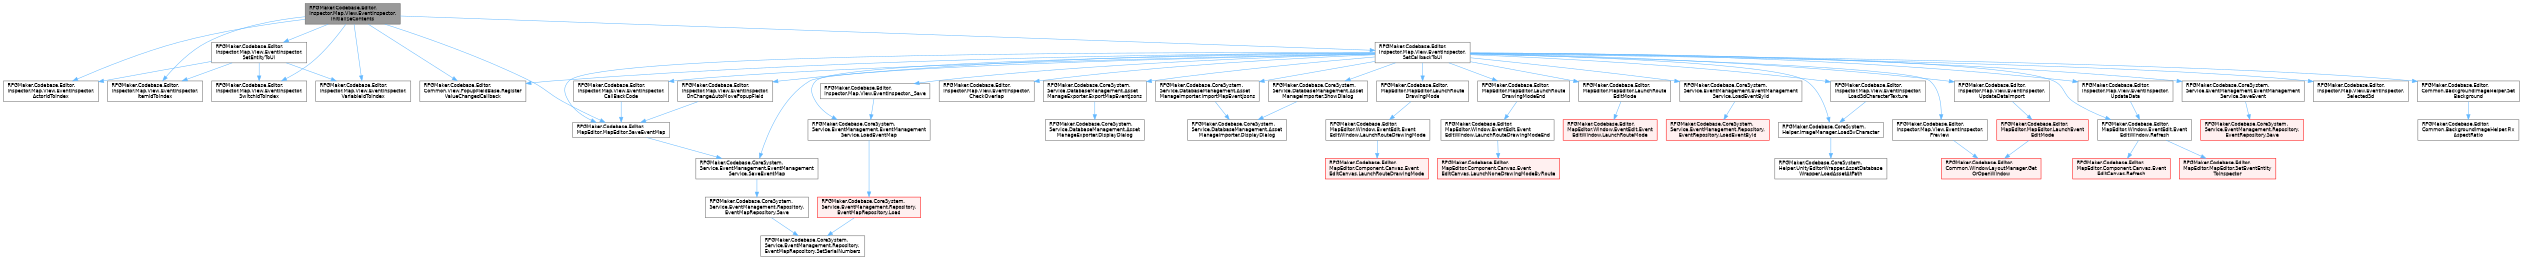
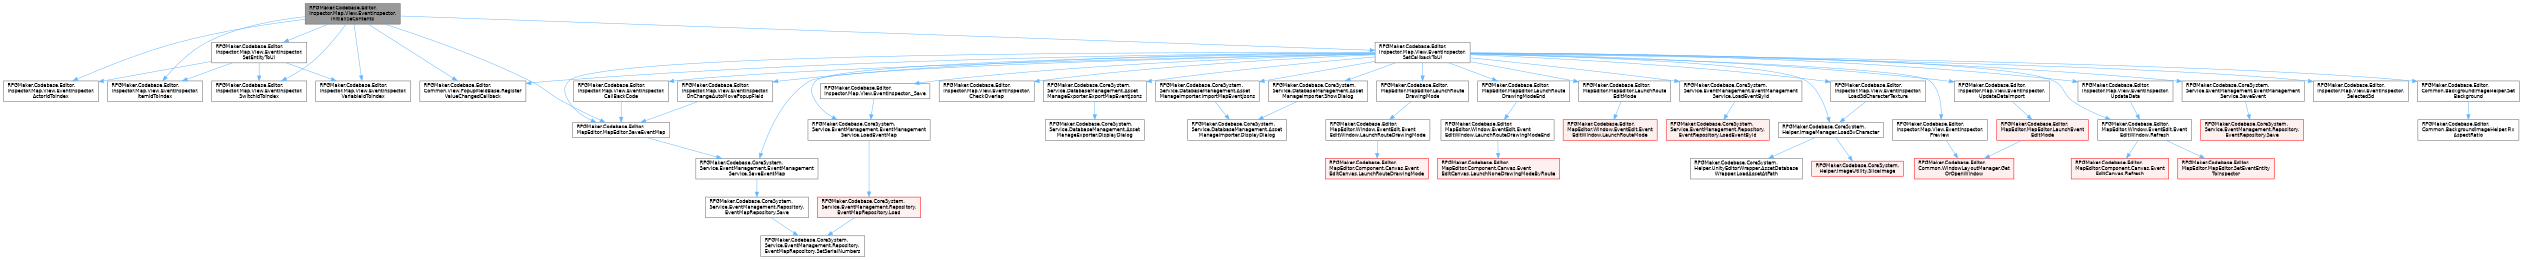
none -> (1858, 169)
